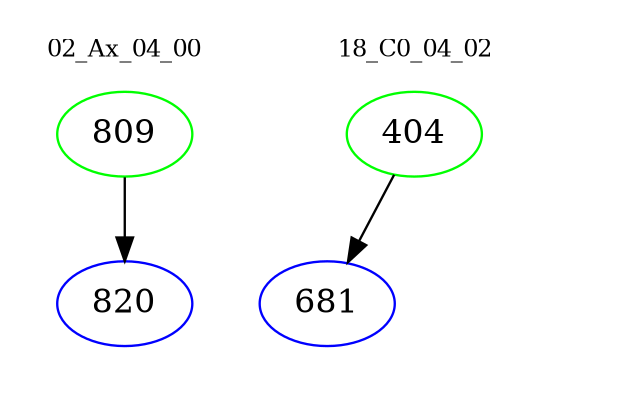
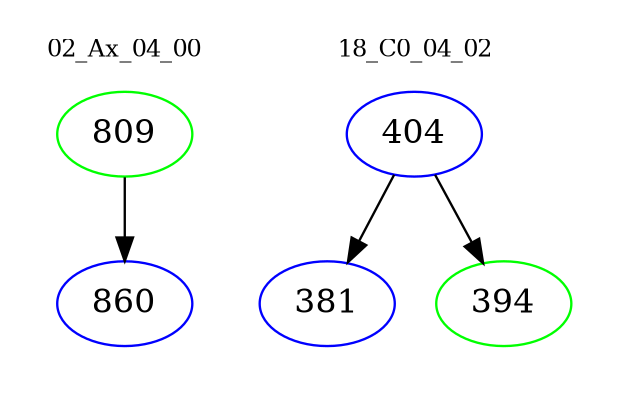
(414, 134) -> (414, 134)
(125, 304) -> (125, 304)
(327, 304) -> (327, 304)
none -> (504, 304)
